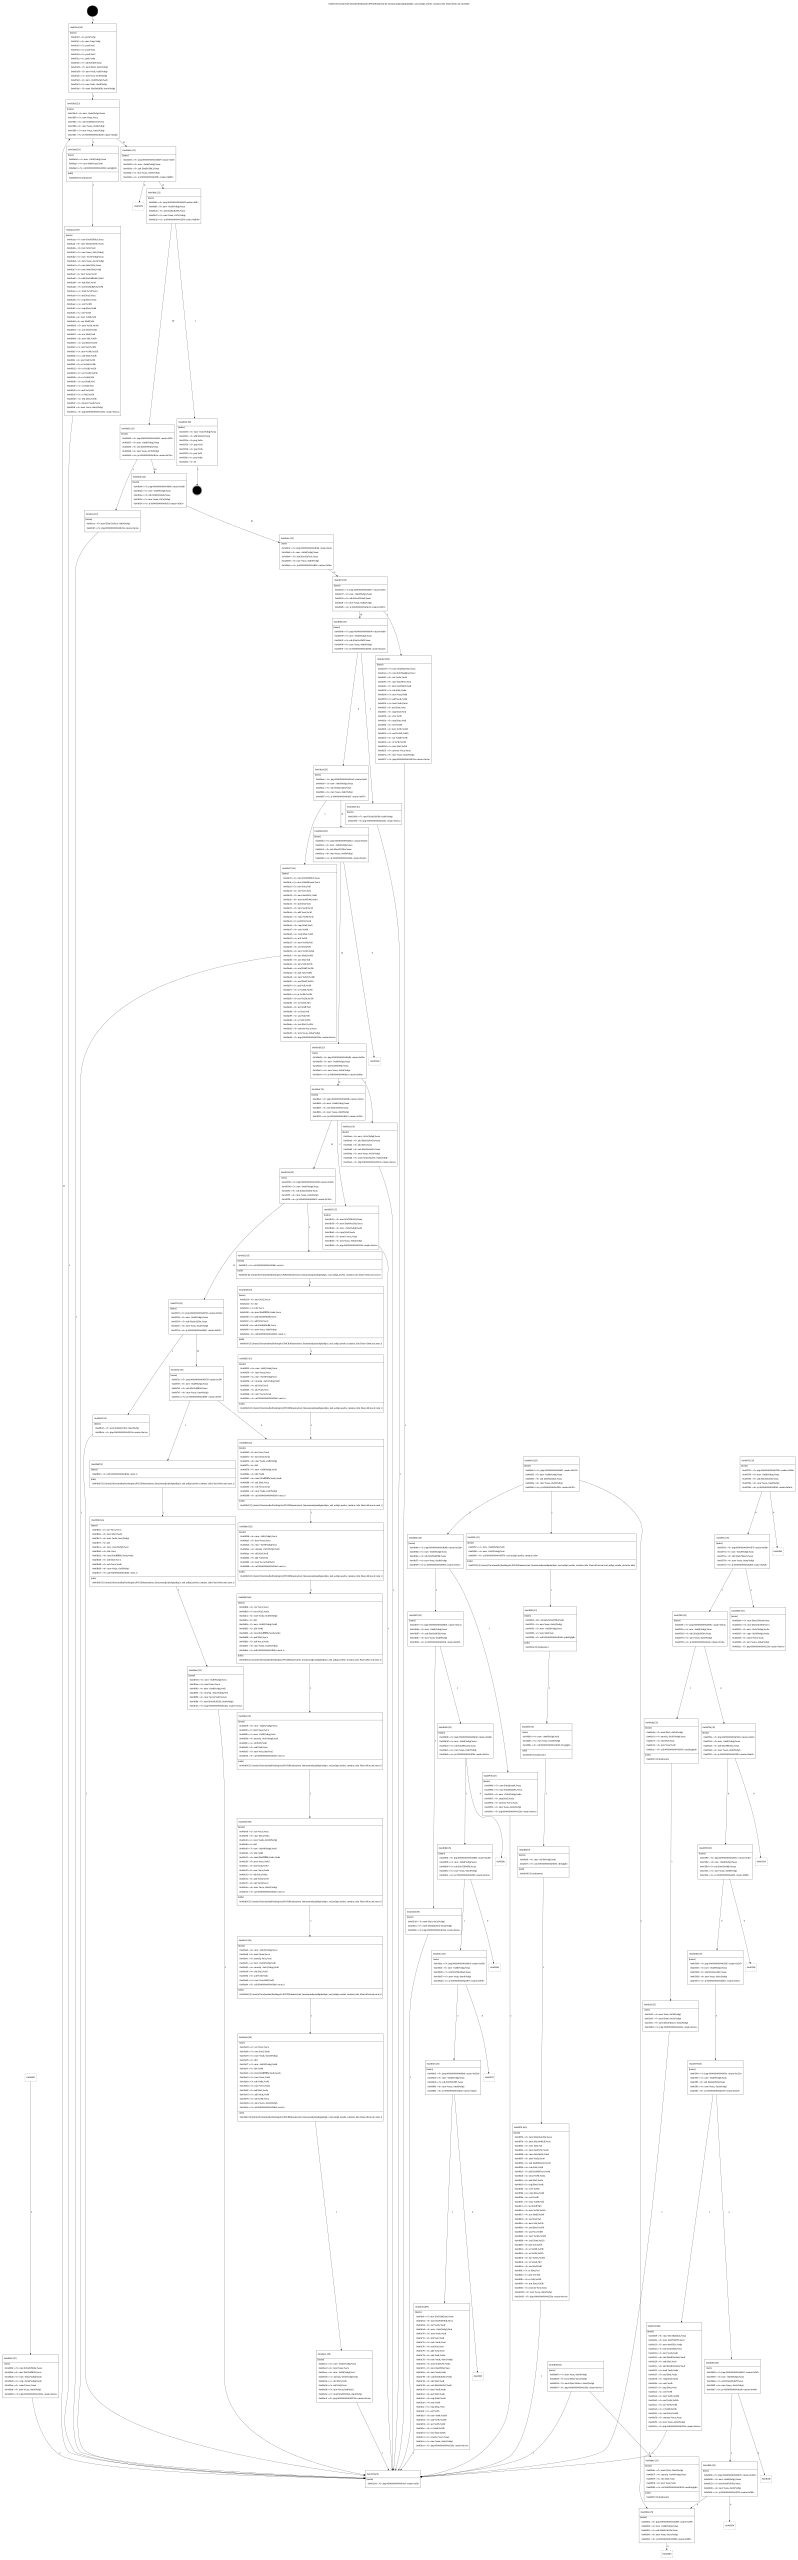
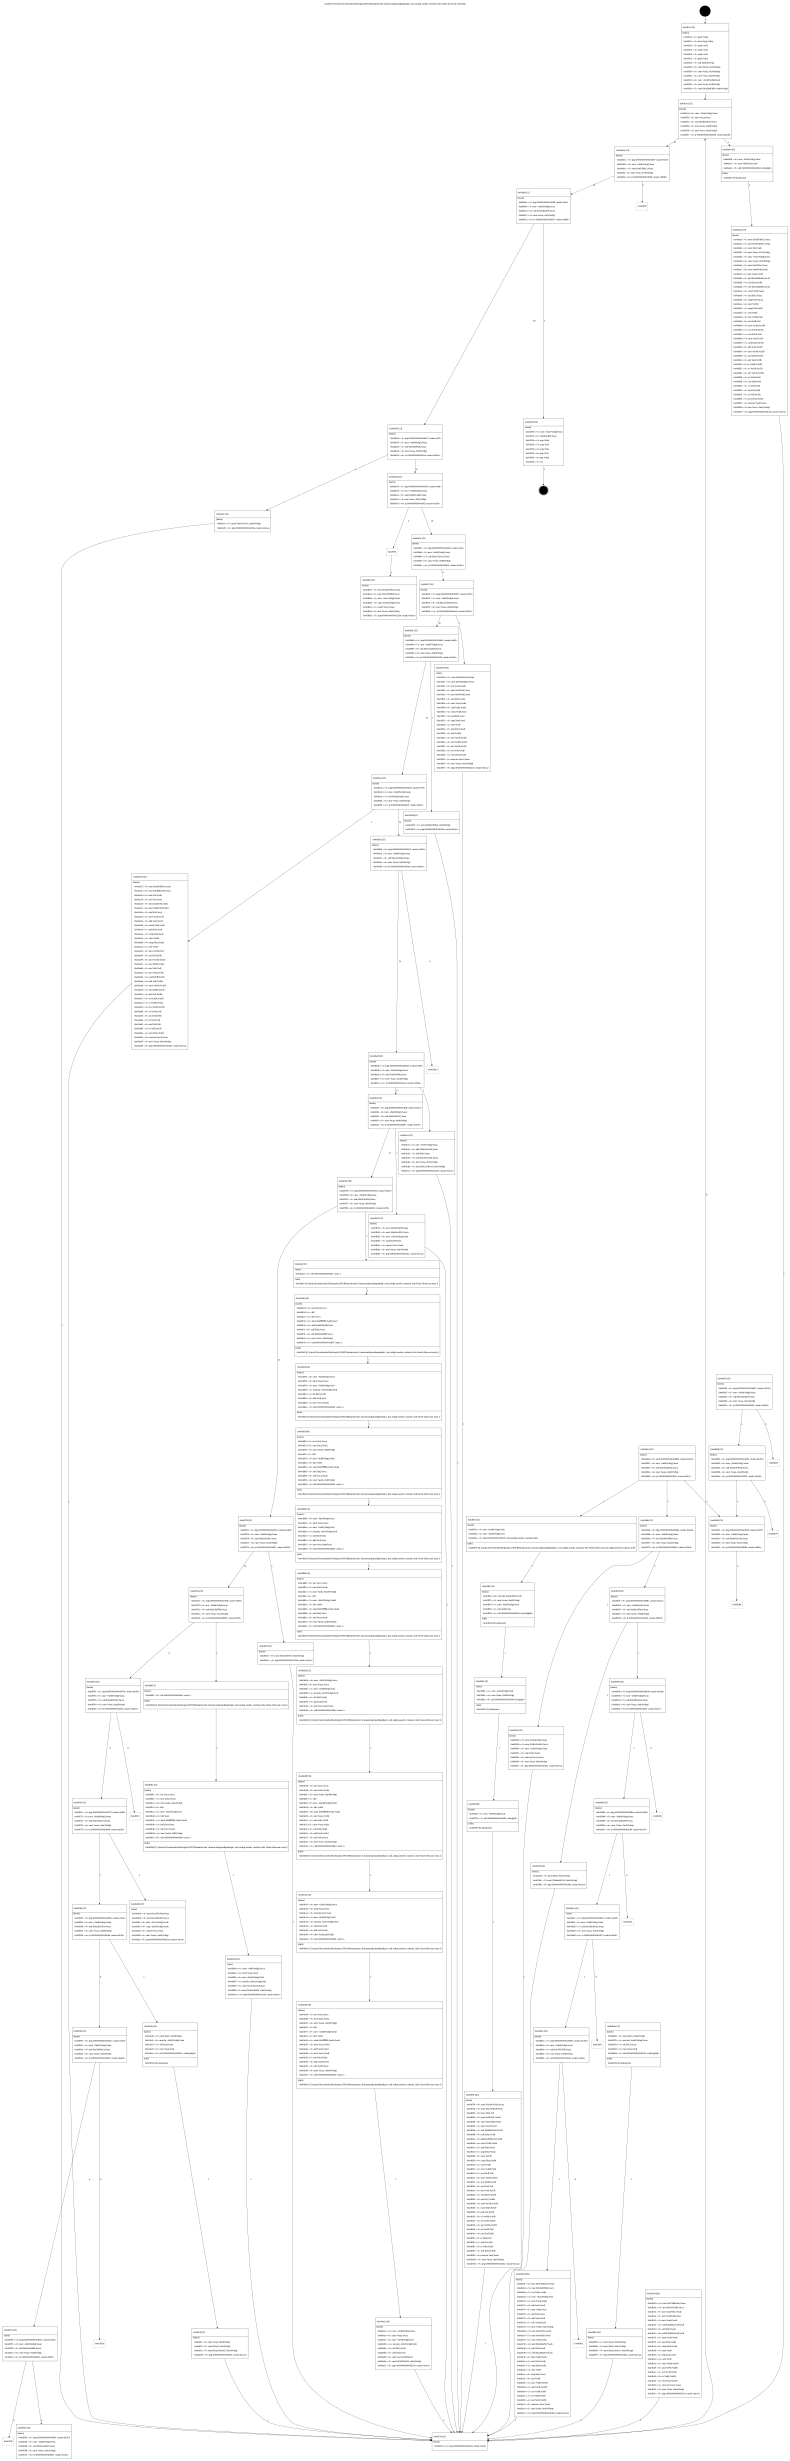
none -> (401, 527)
(242, 1420) -> (162, 1649)
(715, 2078) -> none
(620, 2424) -> (624, 2197)
(179, 2472) -> none
